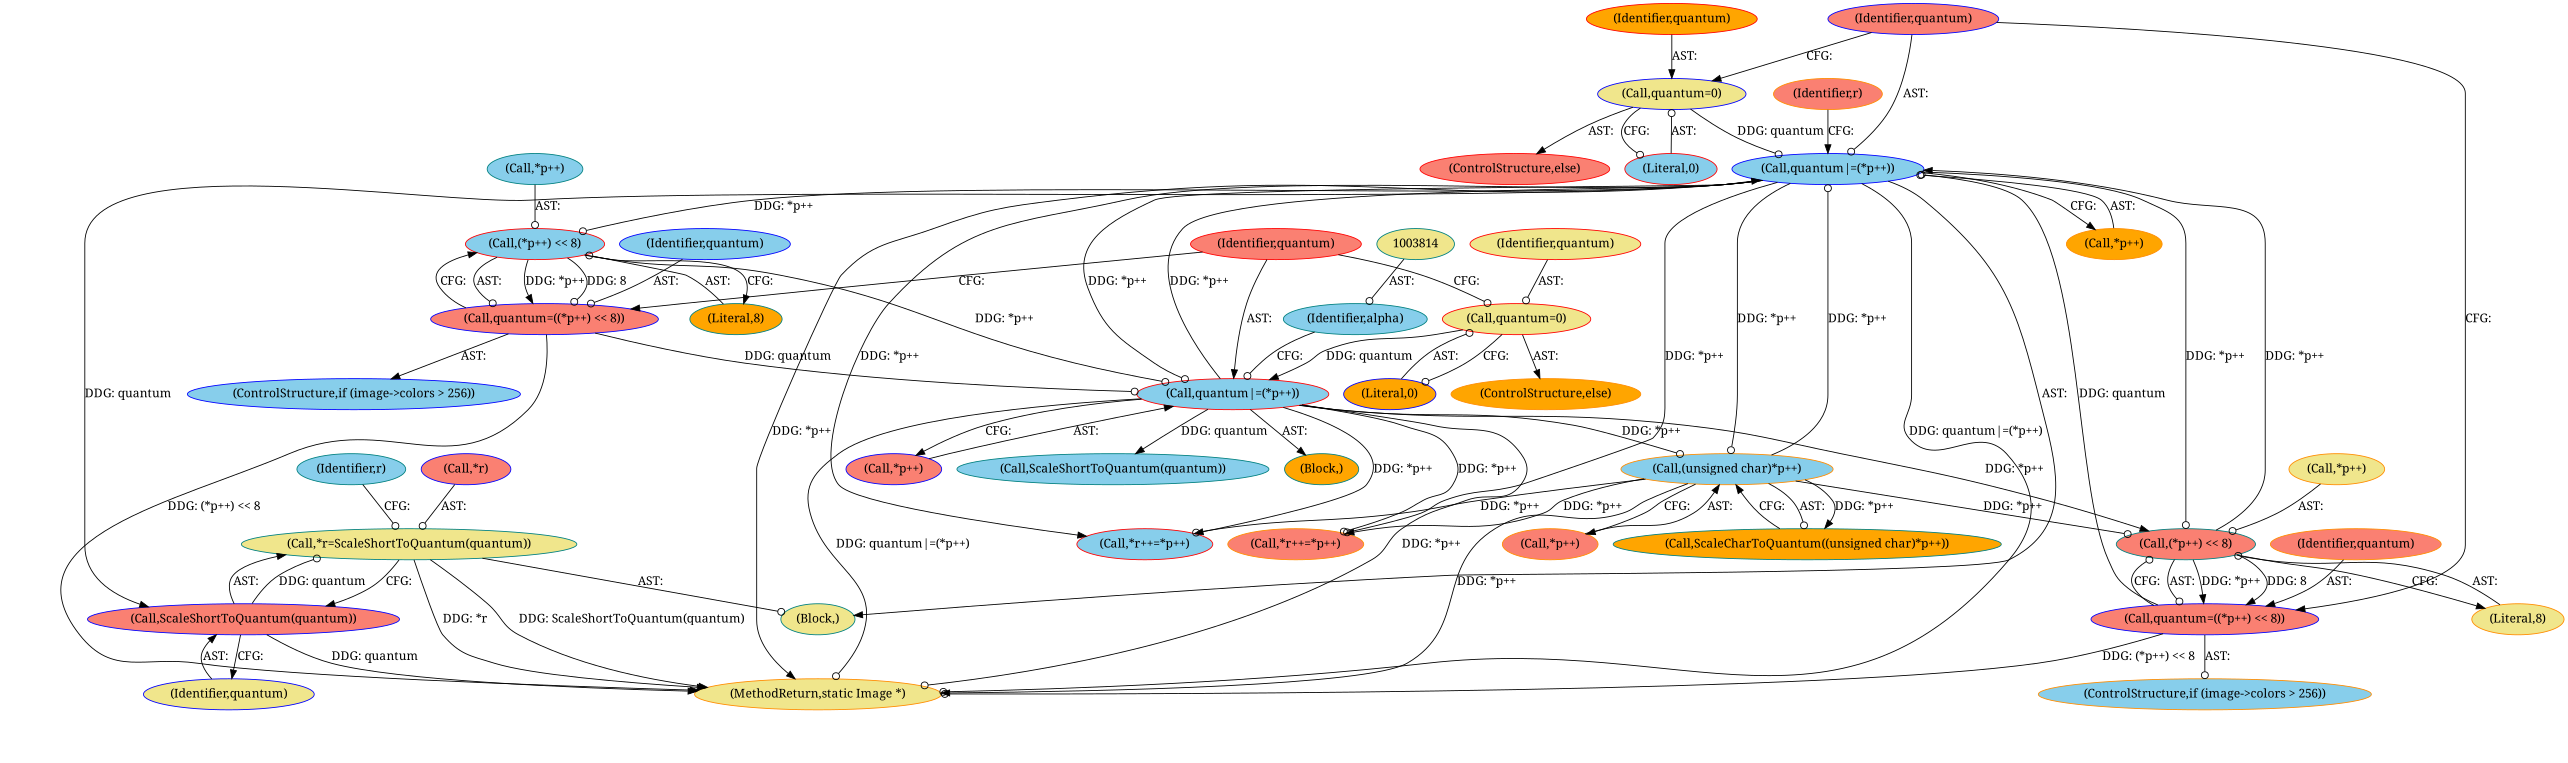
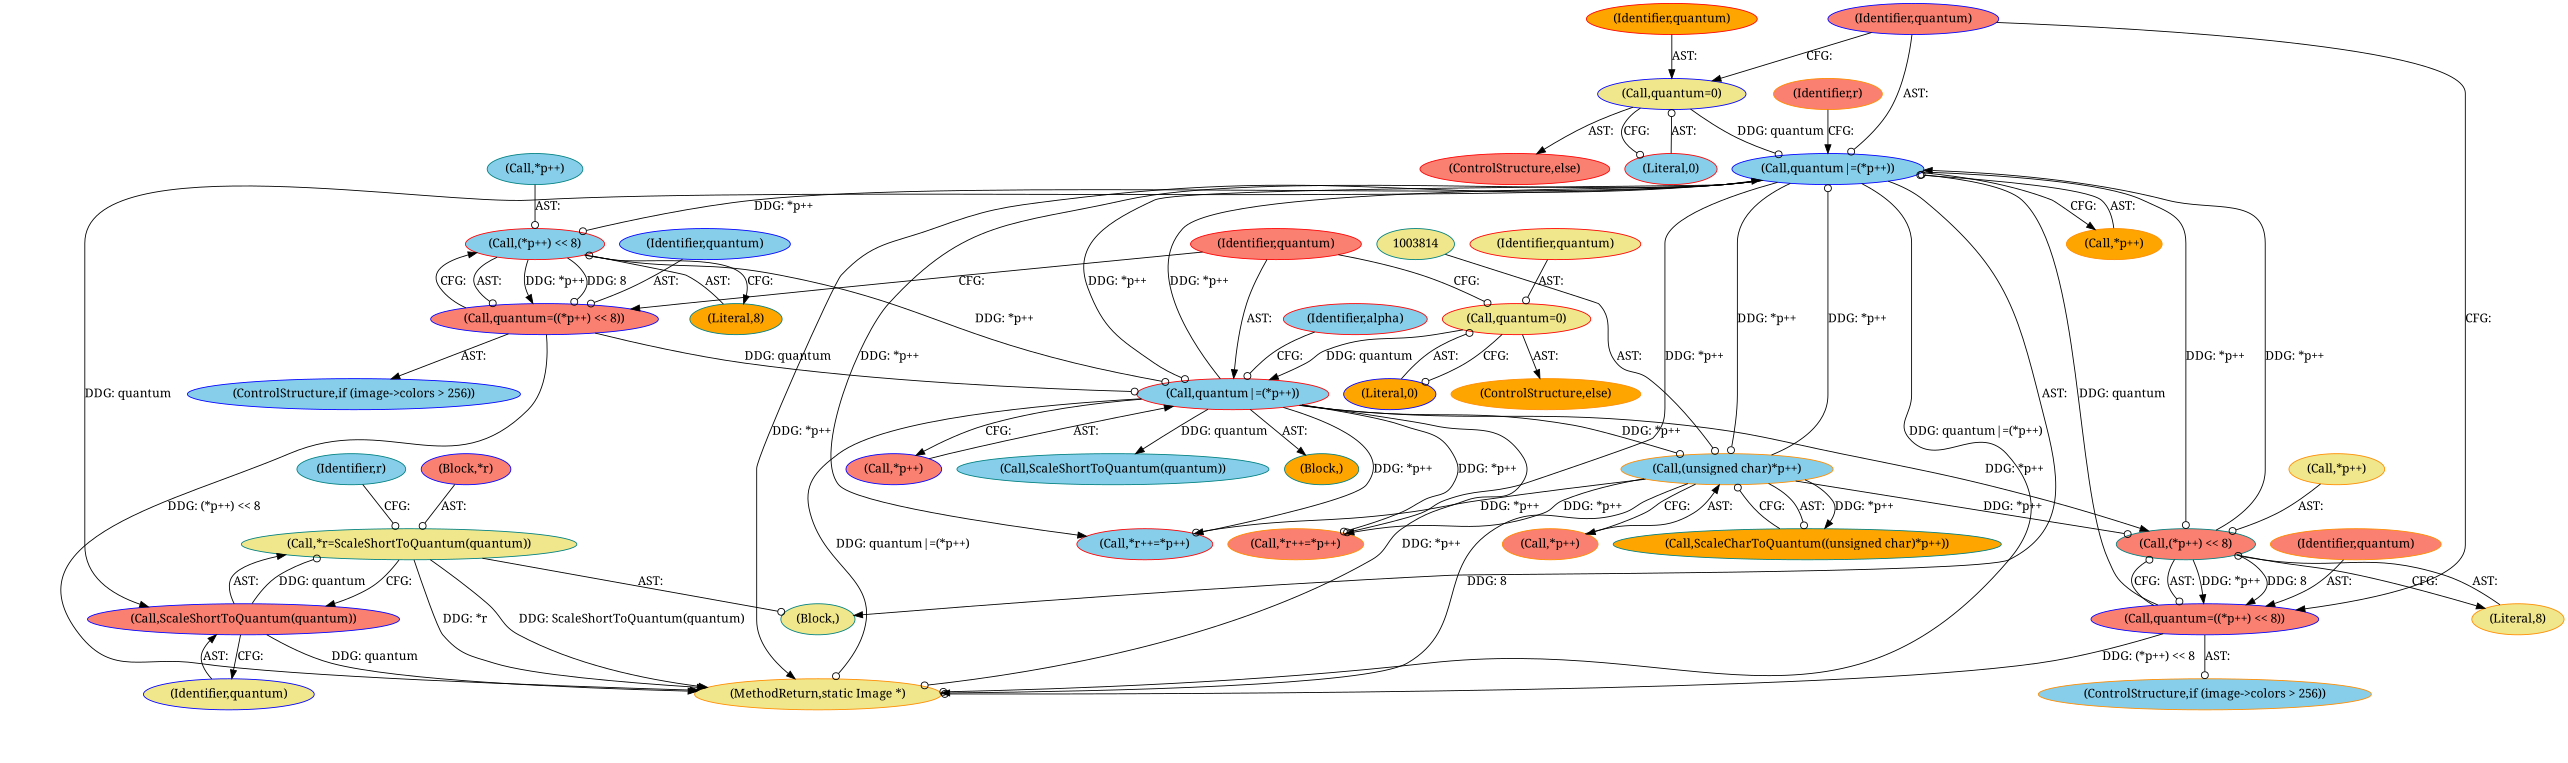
(1388, 279) -> (1607, 318)
(1355, 319) -> (1355, 319)
(466, 469) -> (466, 469)
(1758, 512) -> (1758, 512)
(1487, 582) -> (1487, 582)
